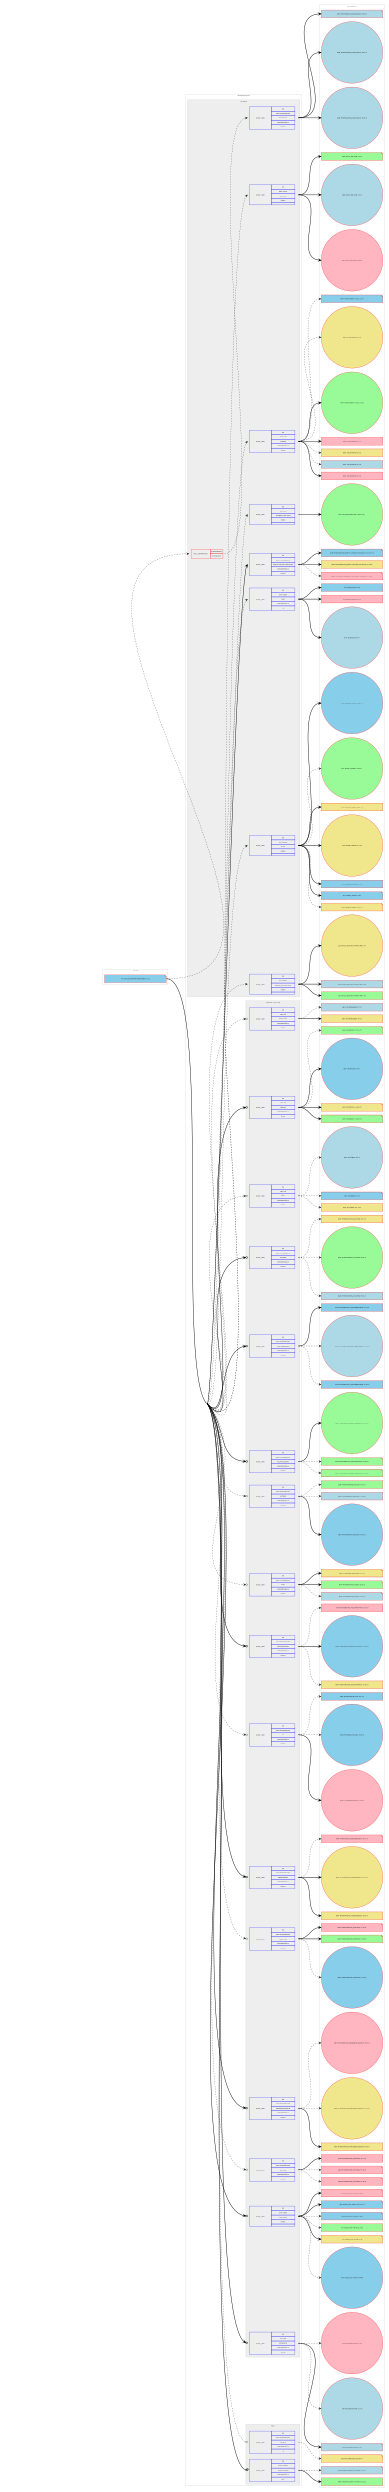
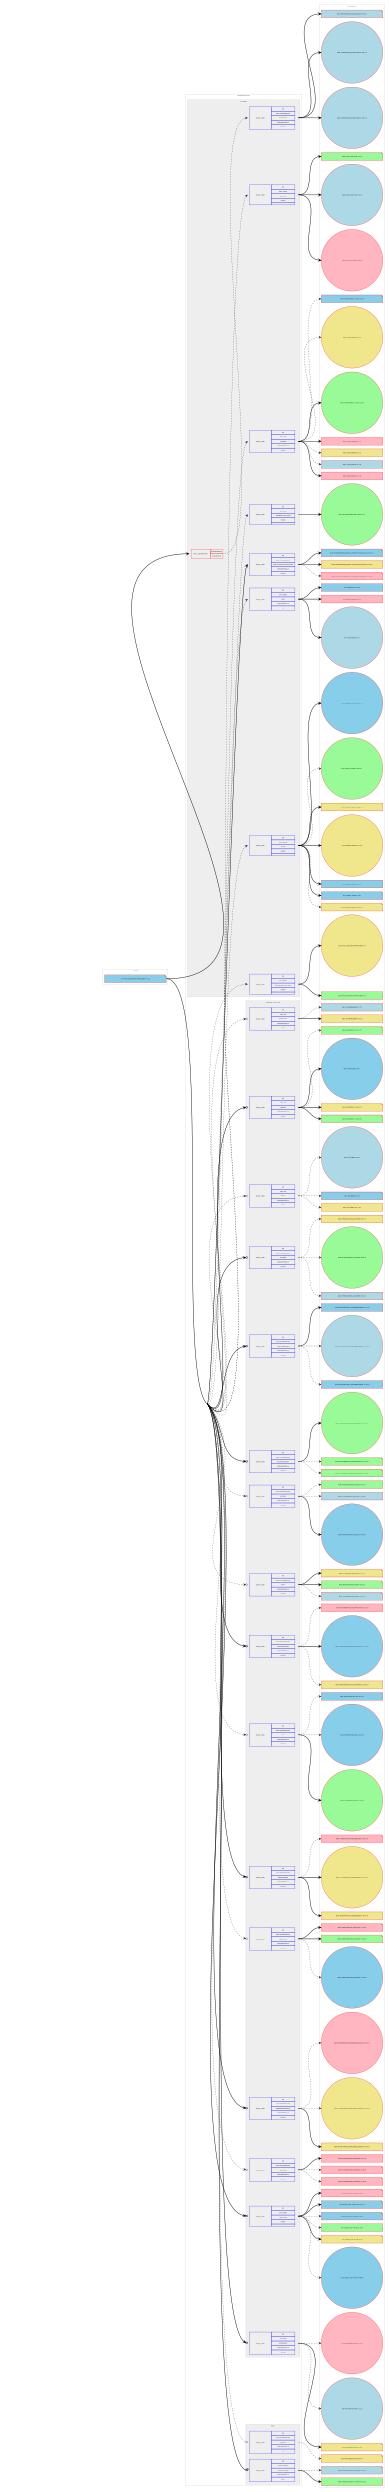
(178, 767) -> (178, 767)
(352, 984) -> none
(352, 1800) -> (352, 1800)
(352, 2447) -> (352, 2447)
